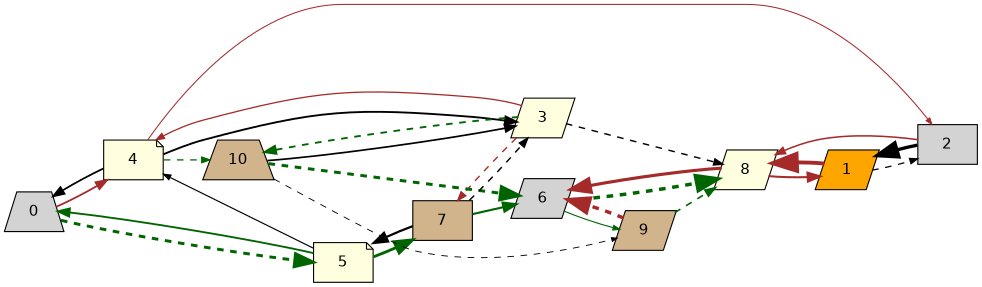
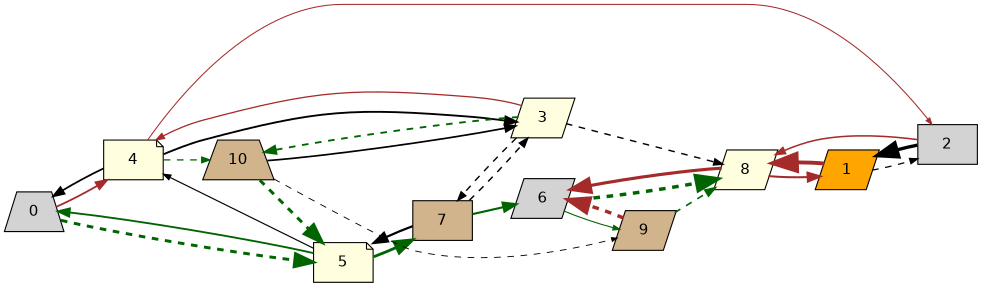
(489, 165) -> (489, 165)
(384, 178) -> (284, 204)
